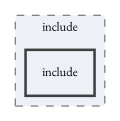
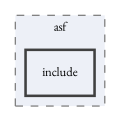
(60, 27) -> (60, 27)
